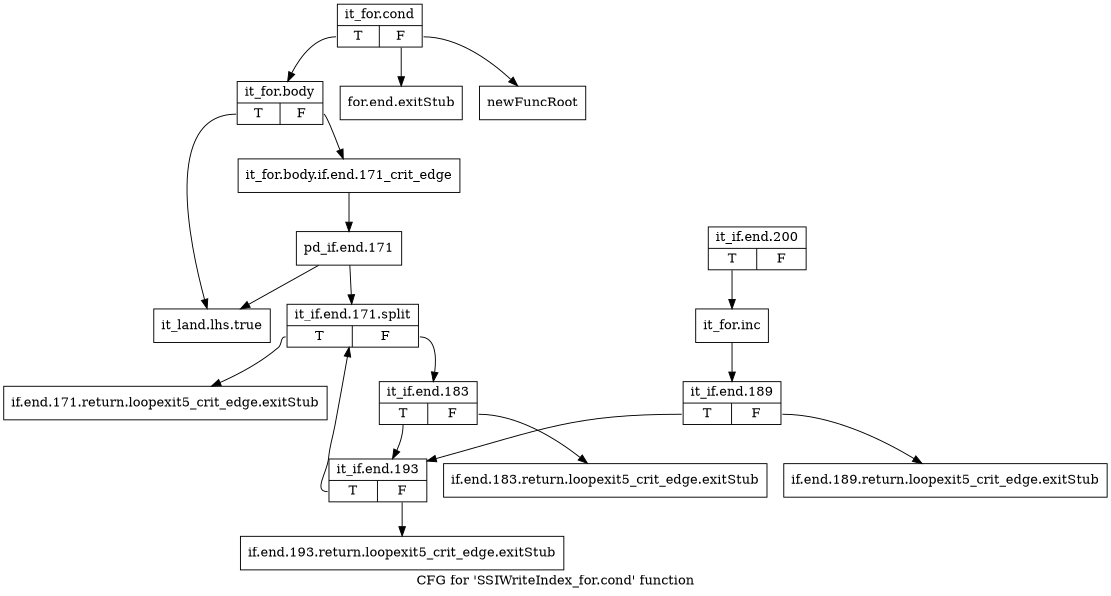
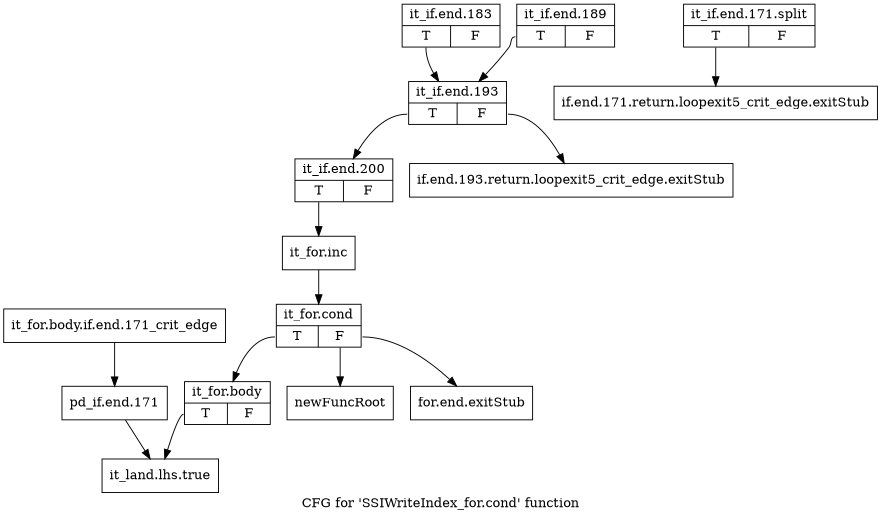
(333, 132) -> none
(351, 280) -> none
(434, 351) -> none
(732, 357) -> (319, 282)
(335, 427) -> (378, 126)
(605, 480) -> none
(945, 480) -> none
